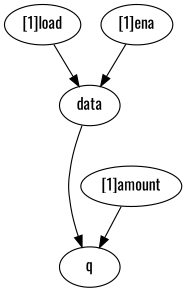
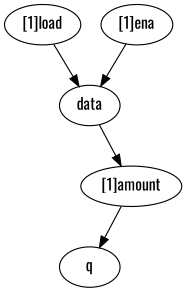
(69, 181) -> (108, 140)
